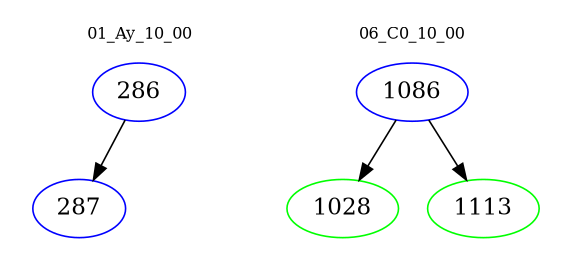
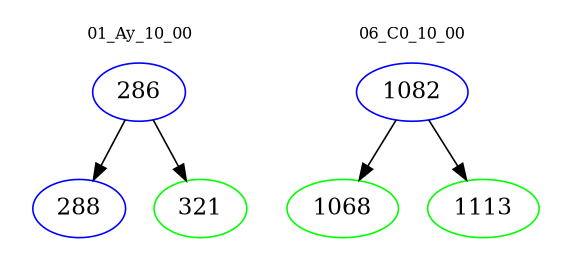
(412, 92) -> (412, 92)
(79, 209) -> (79, 209)
none -> (200, 209)
(343, 209) -> (343, 209)
